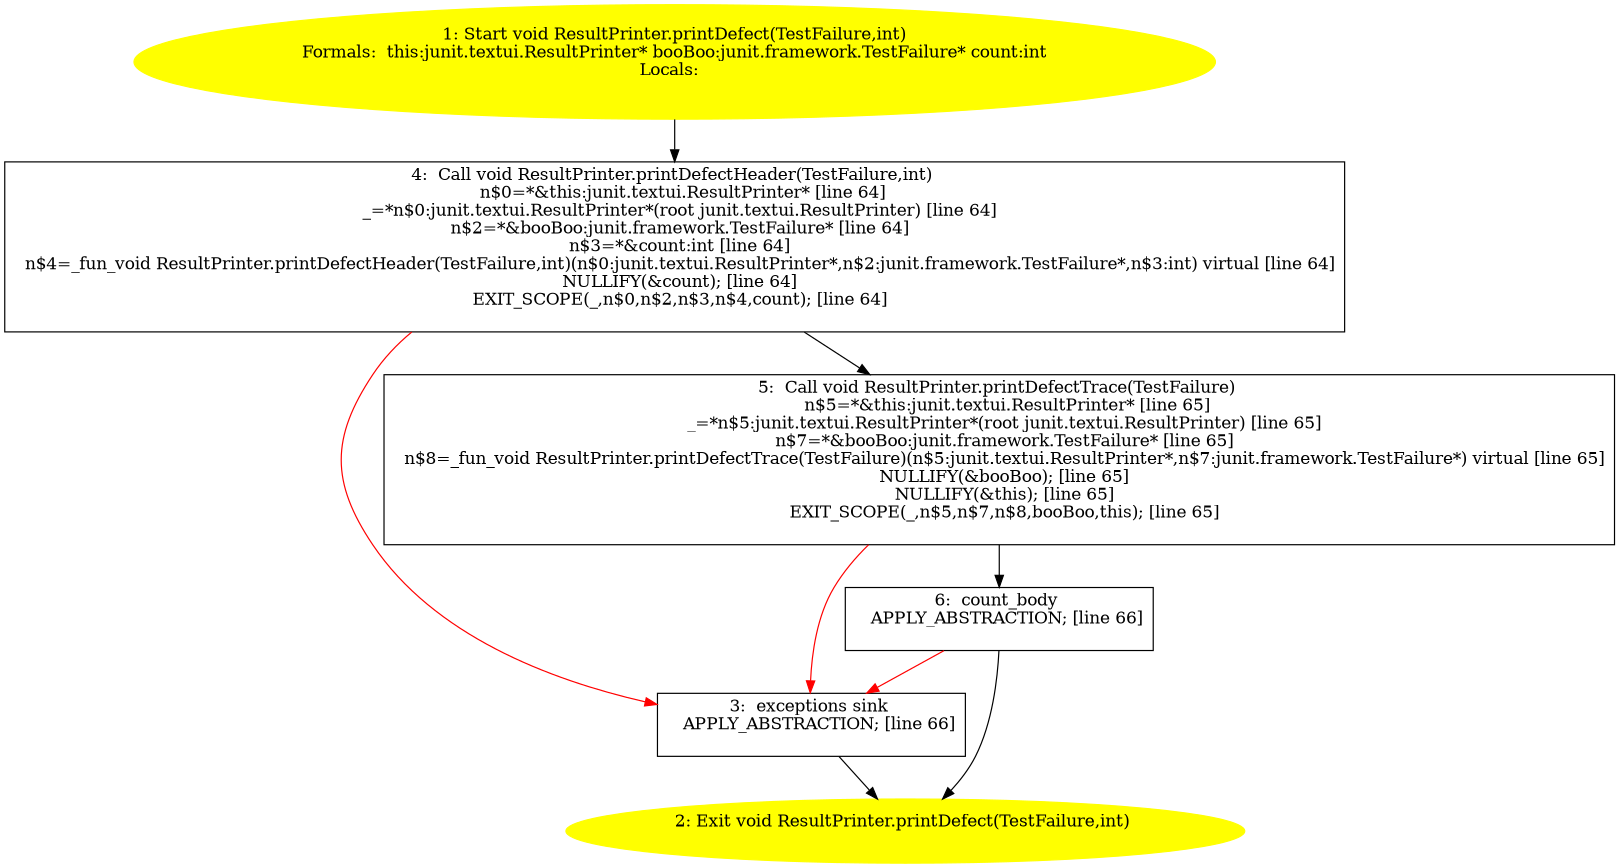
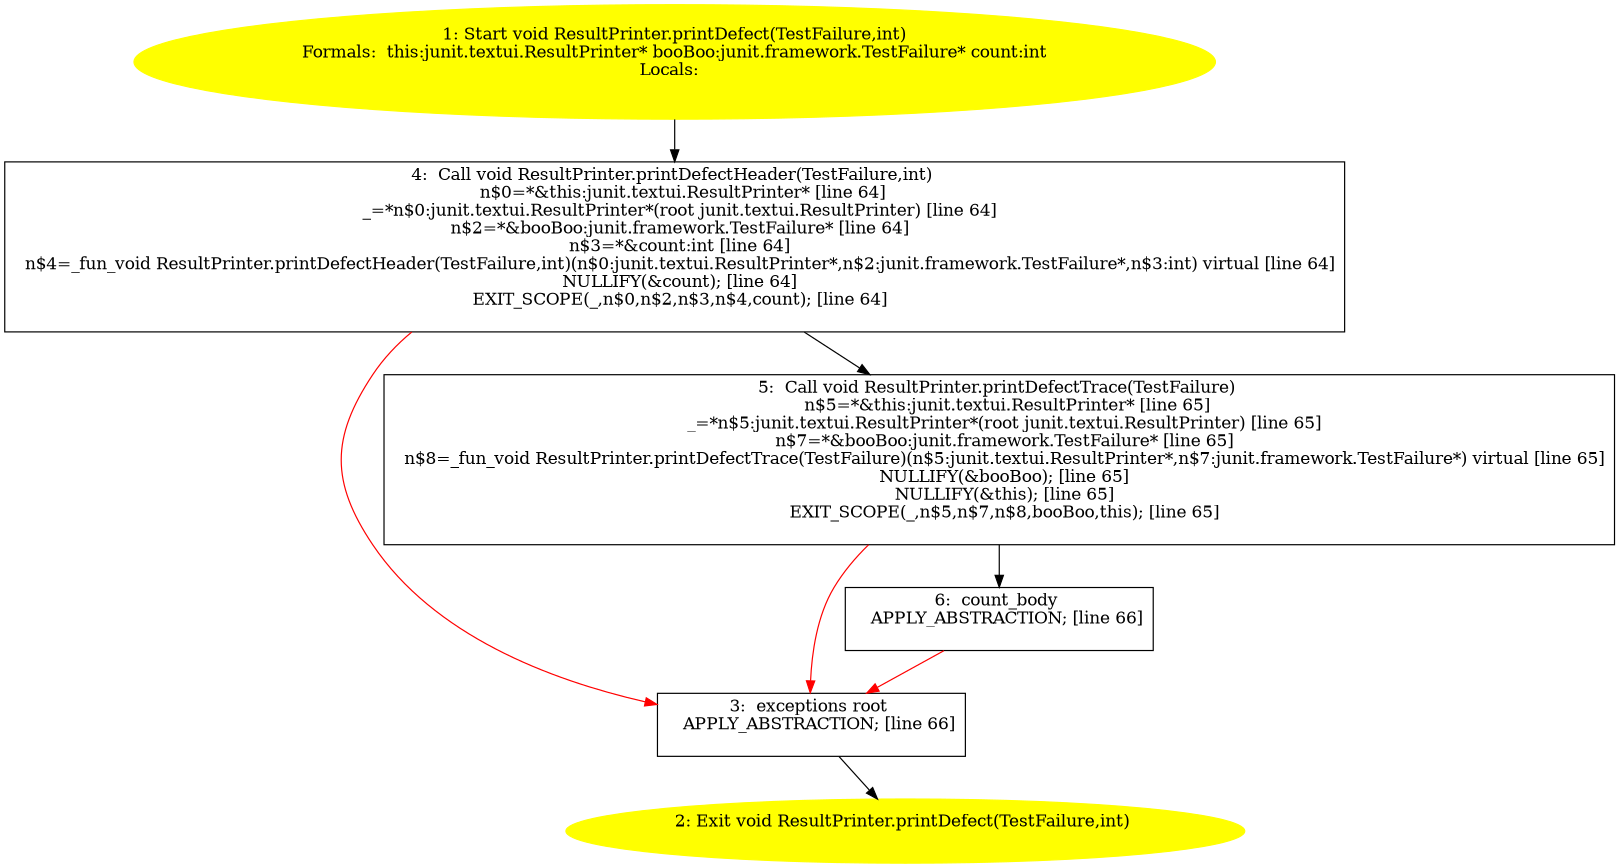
(811, 725) -> (811, 725)
(987, 725) -> none
